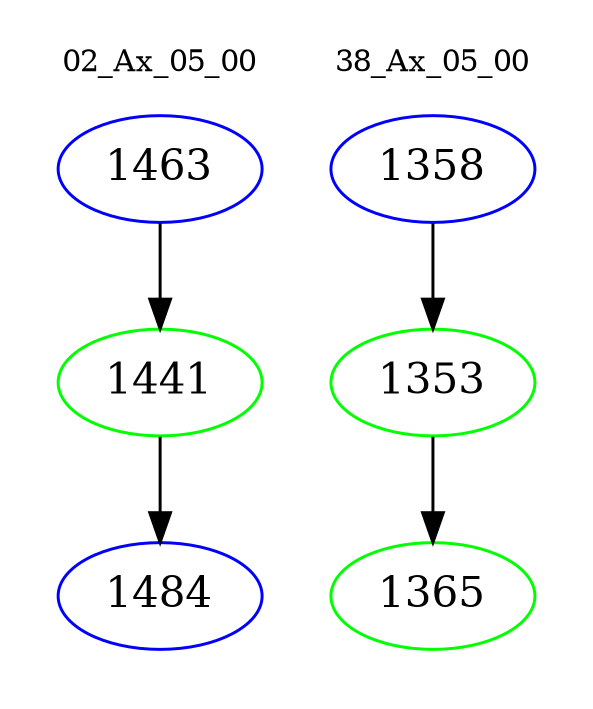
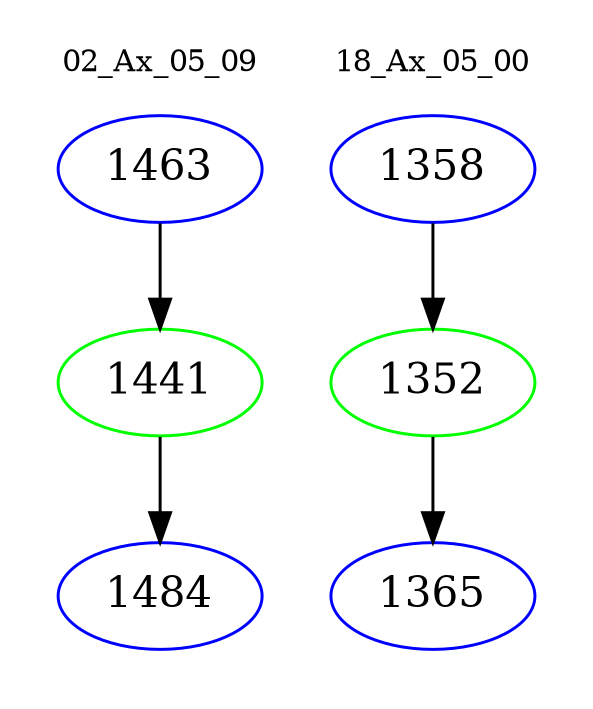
(160, 64) -> (160, 64)
(433, 64) -> (433, 64)
(433, 383) -> (433, 383)
(433, 596) -> (433, 596)
